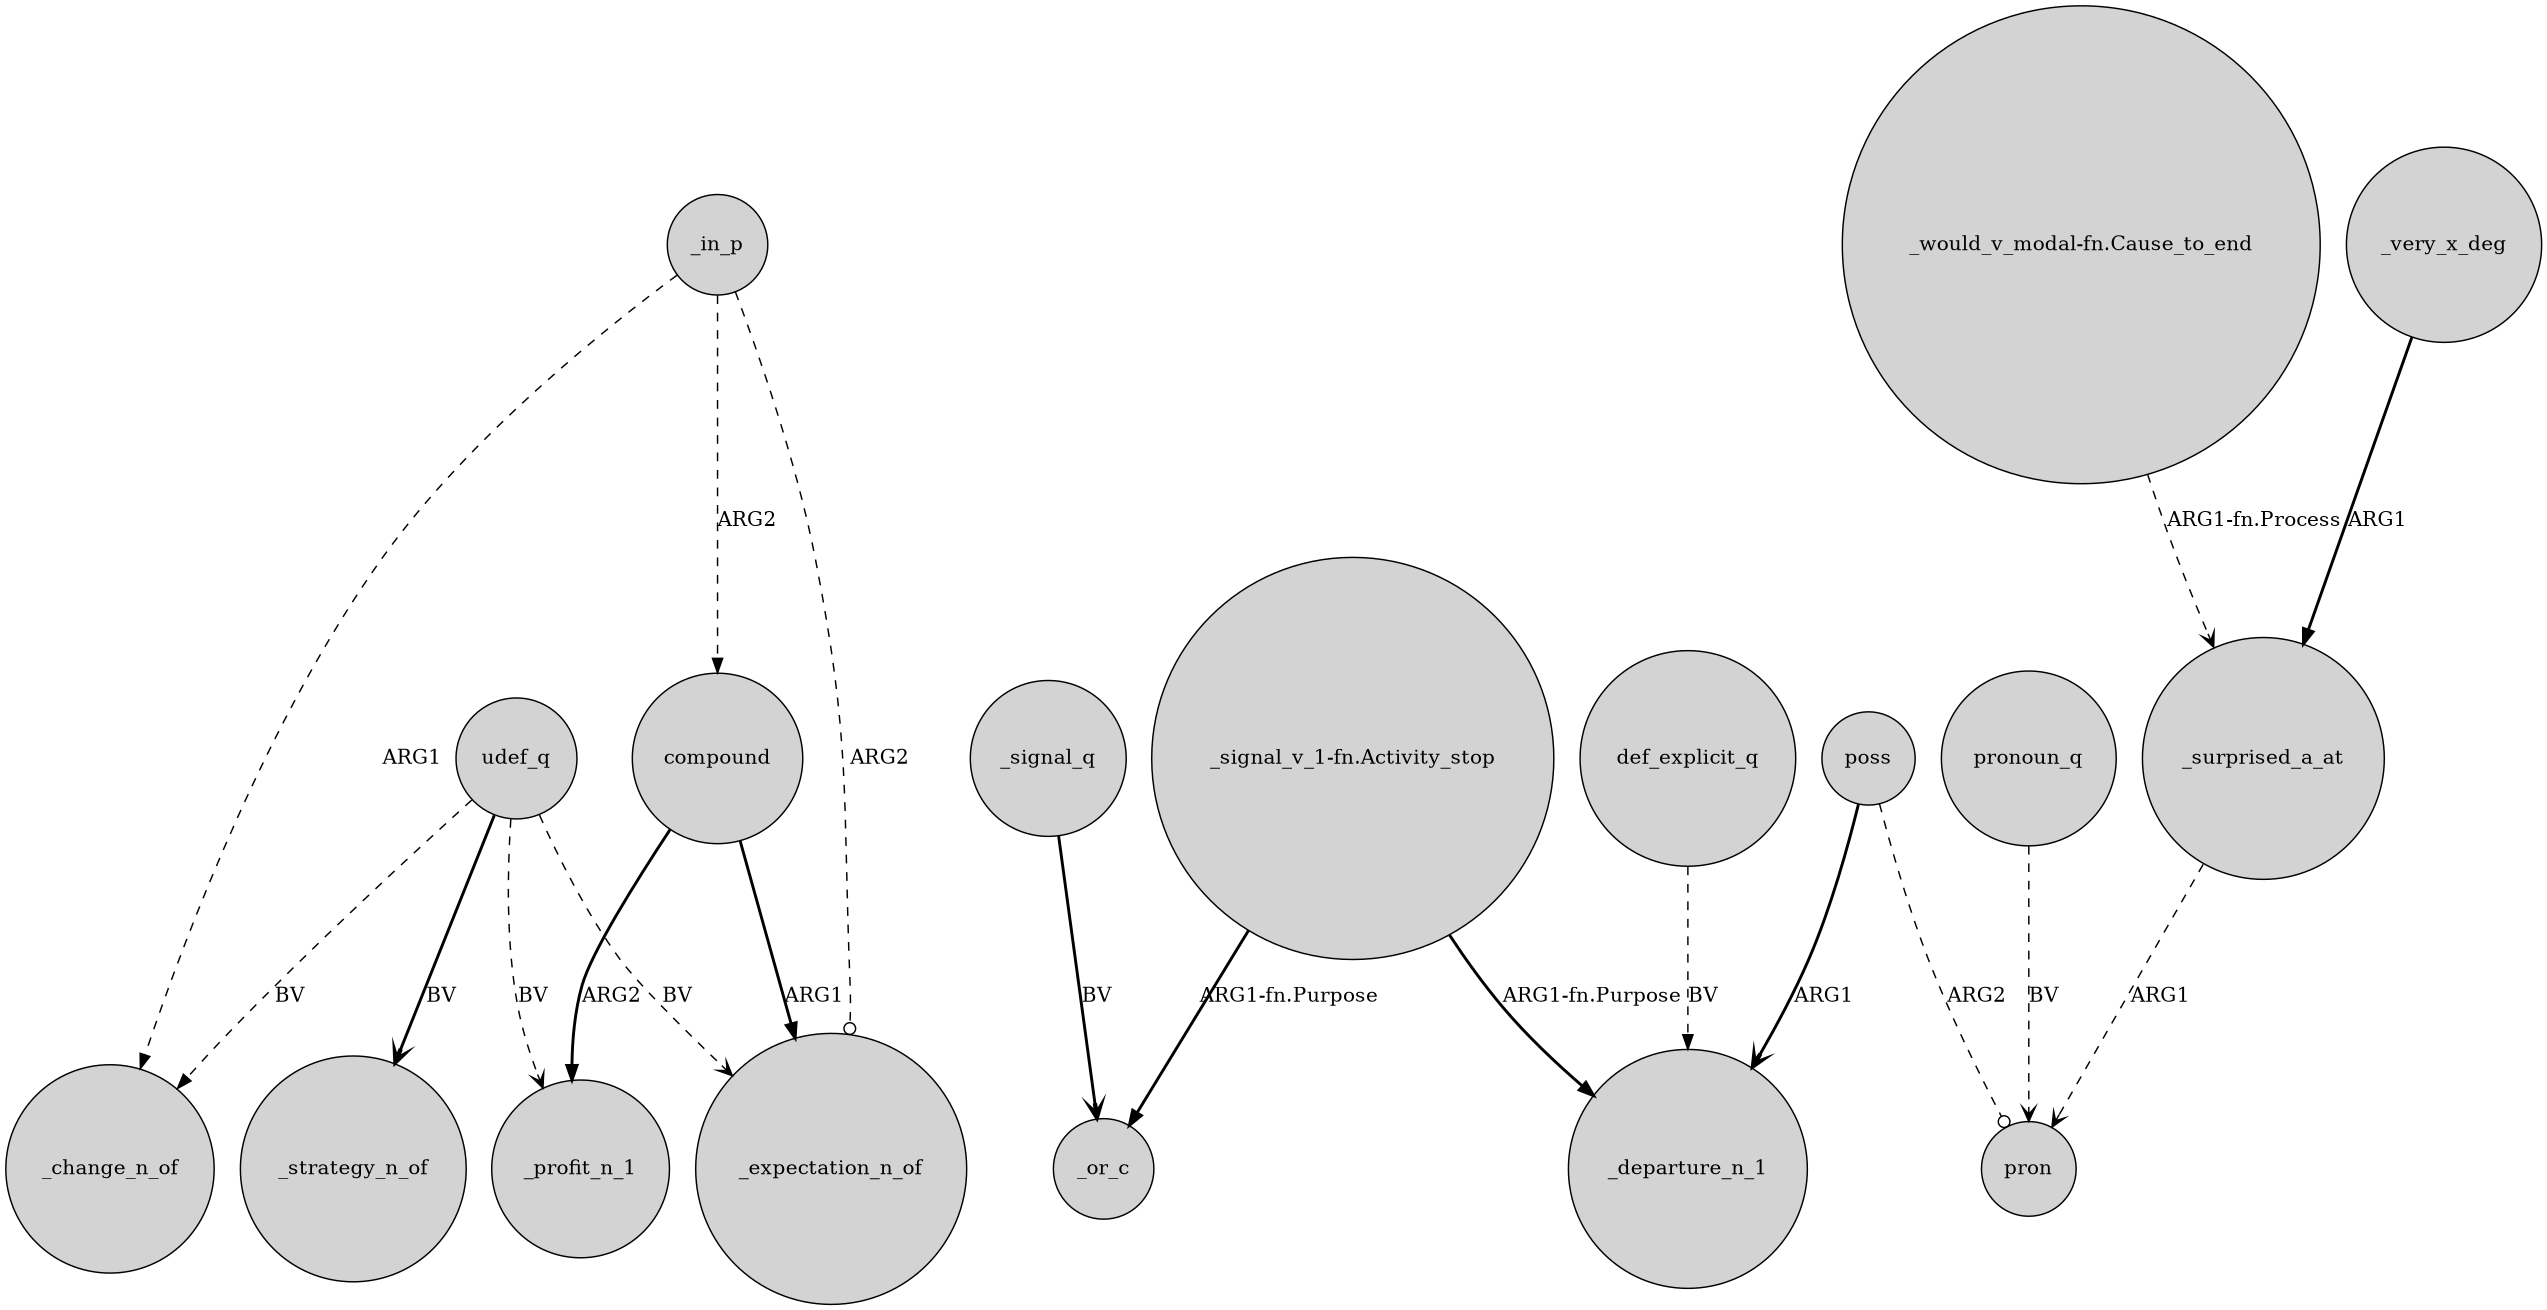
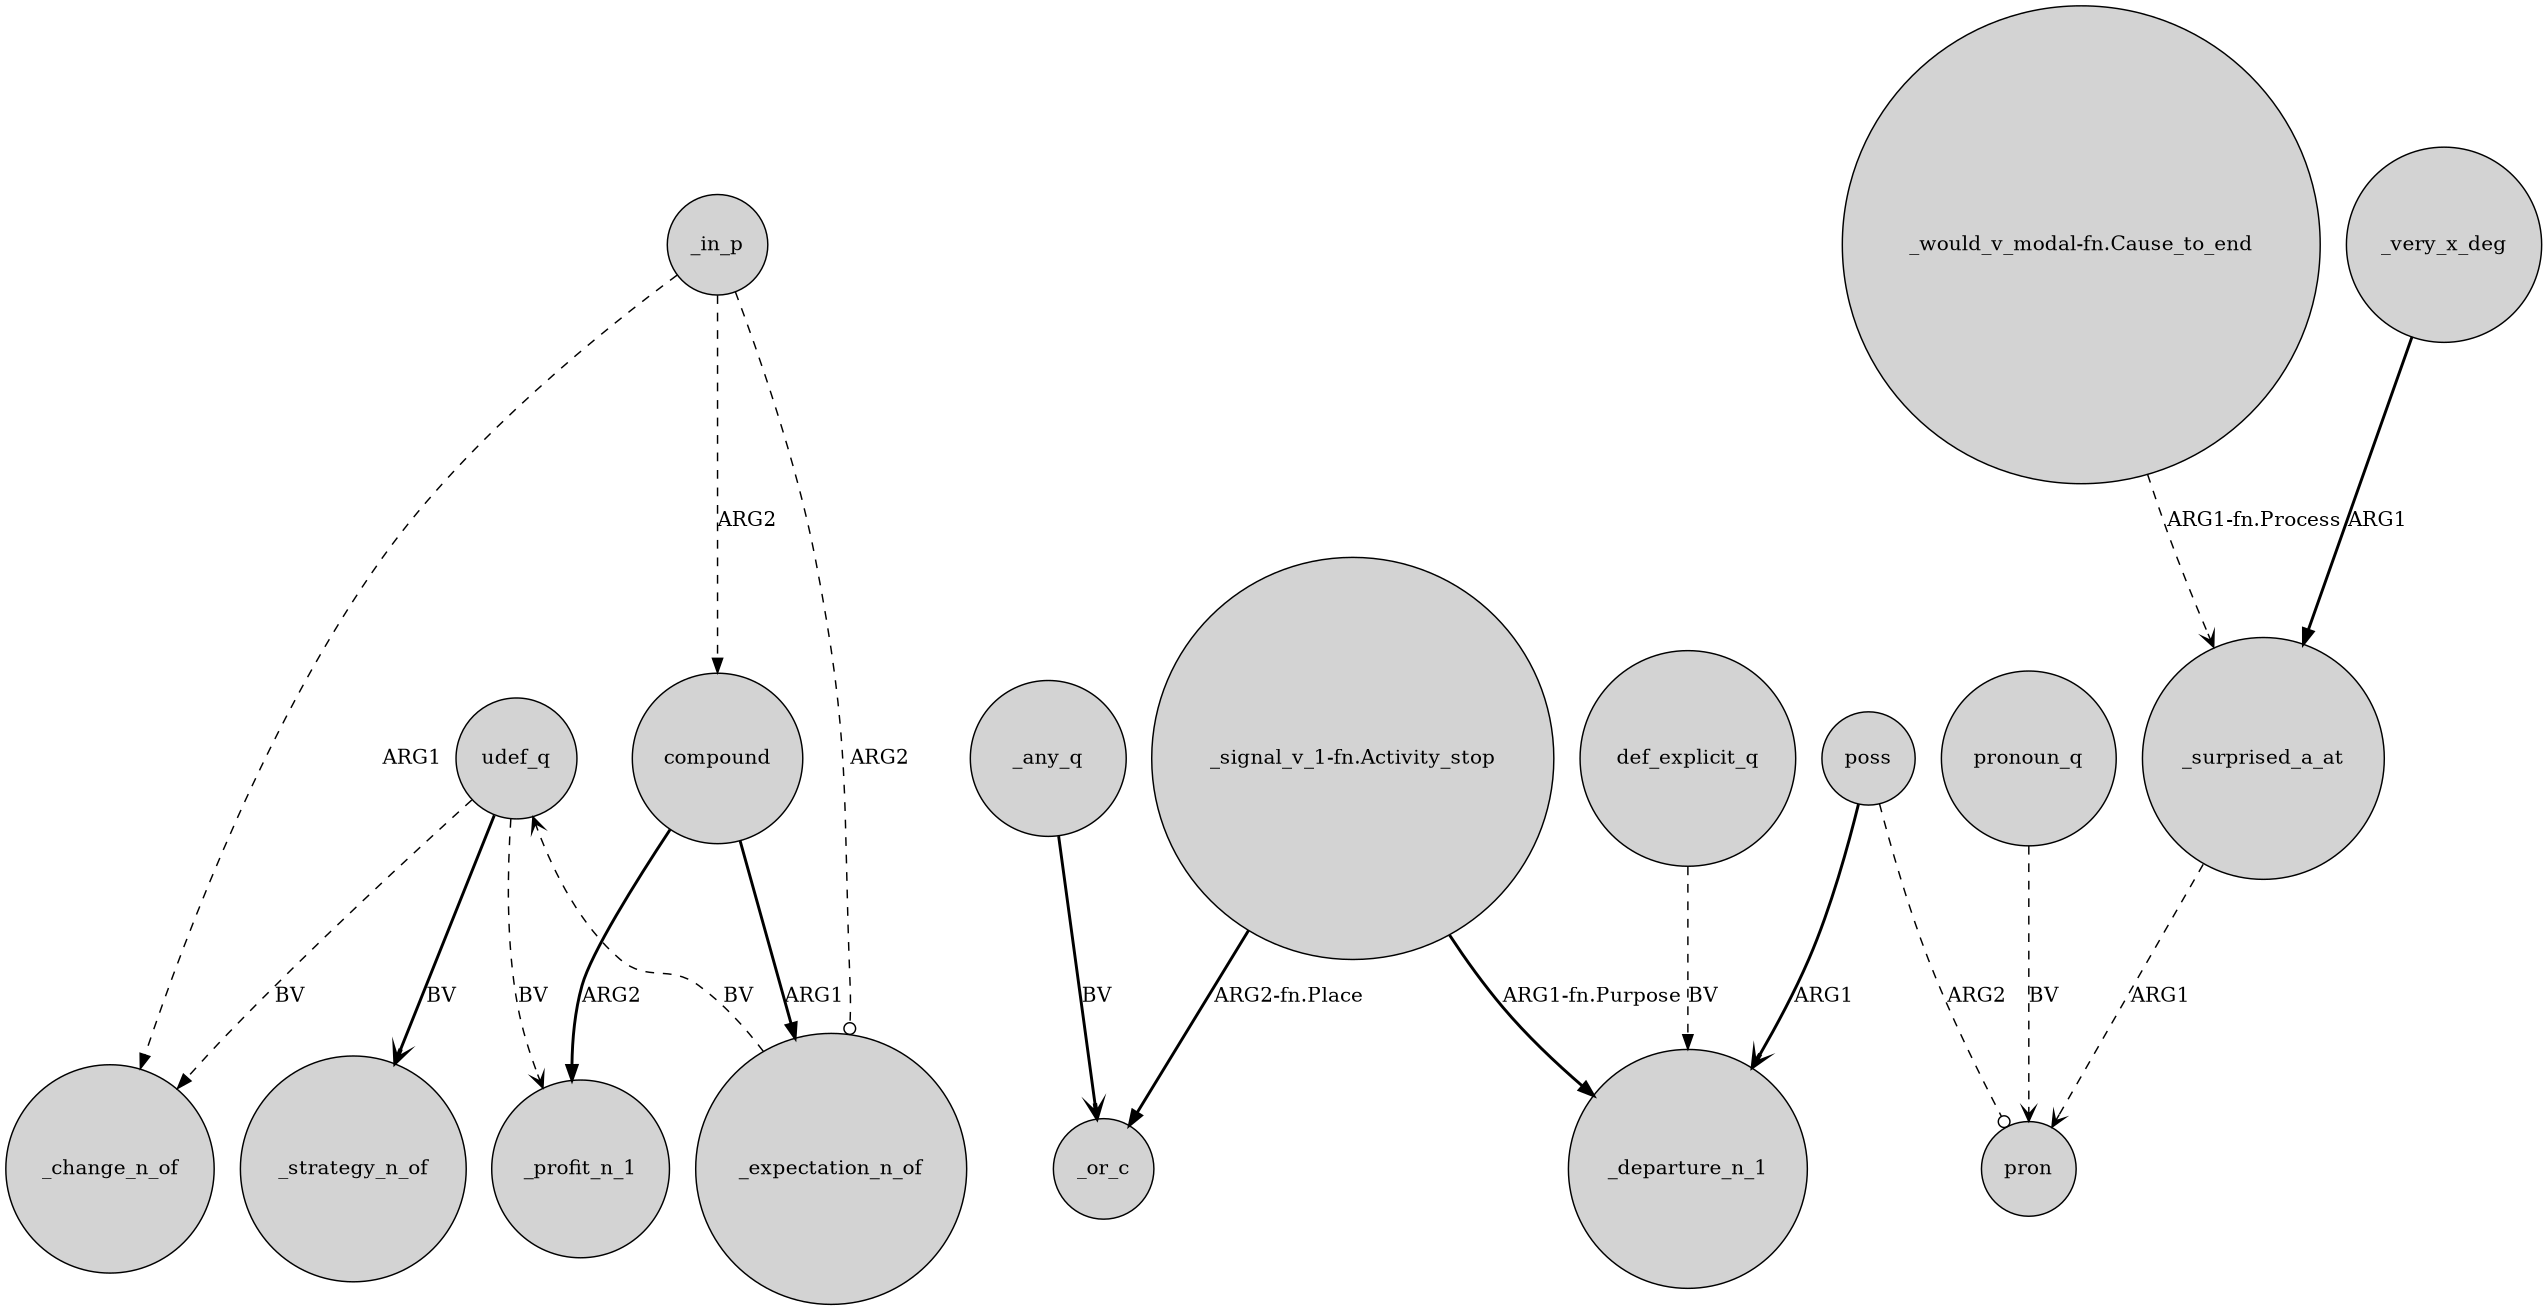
(1048, 758) -> (1048, 758)
(615, 952) -> (630, 966)
(1289, 996) -> (1289, 996)
